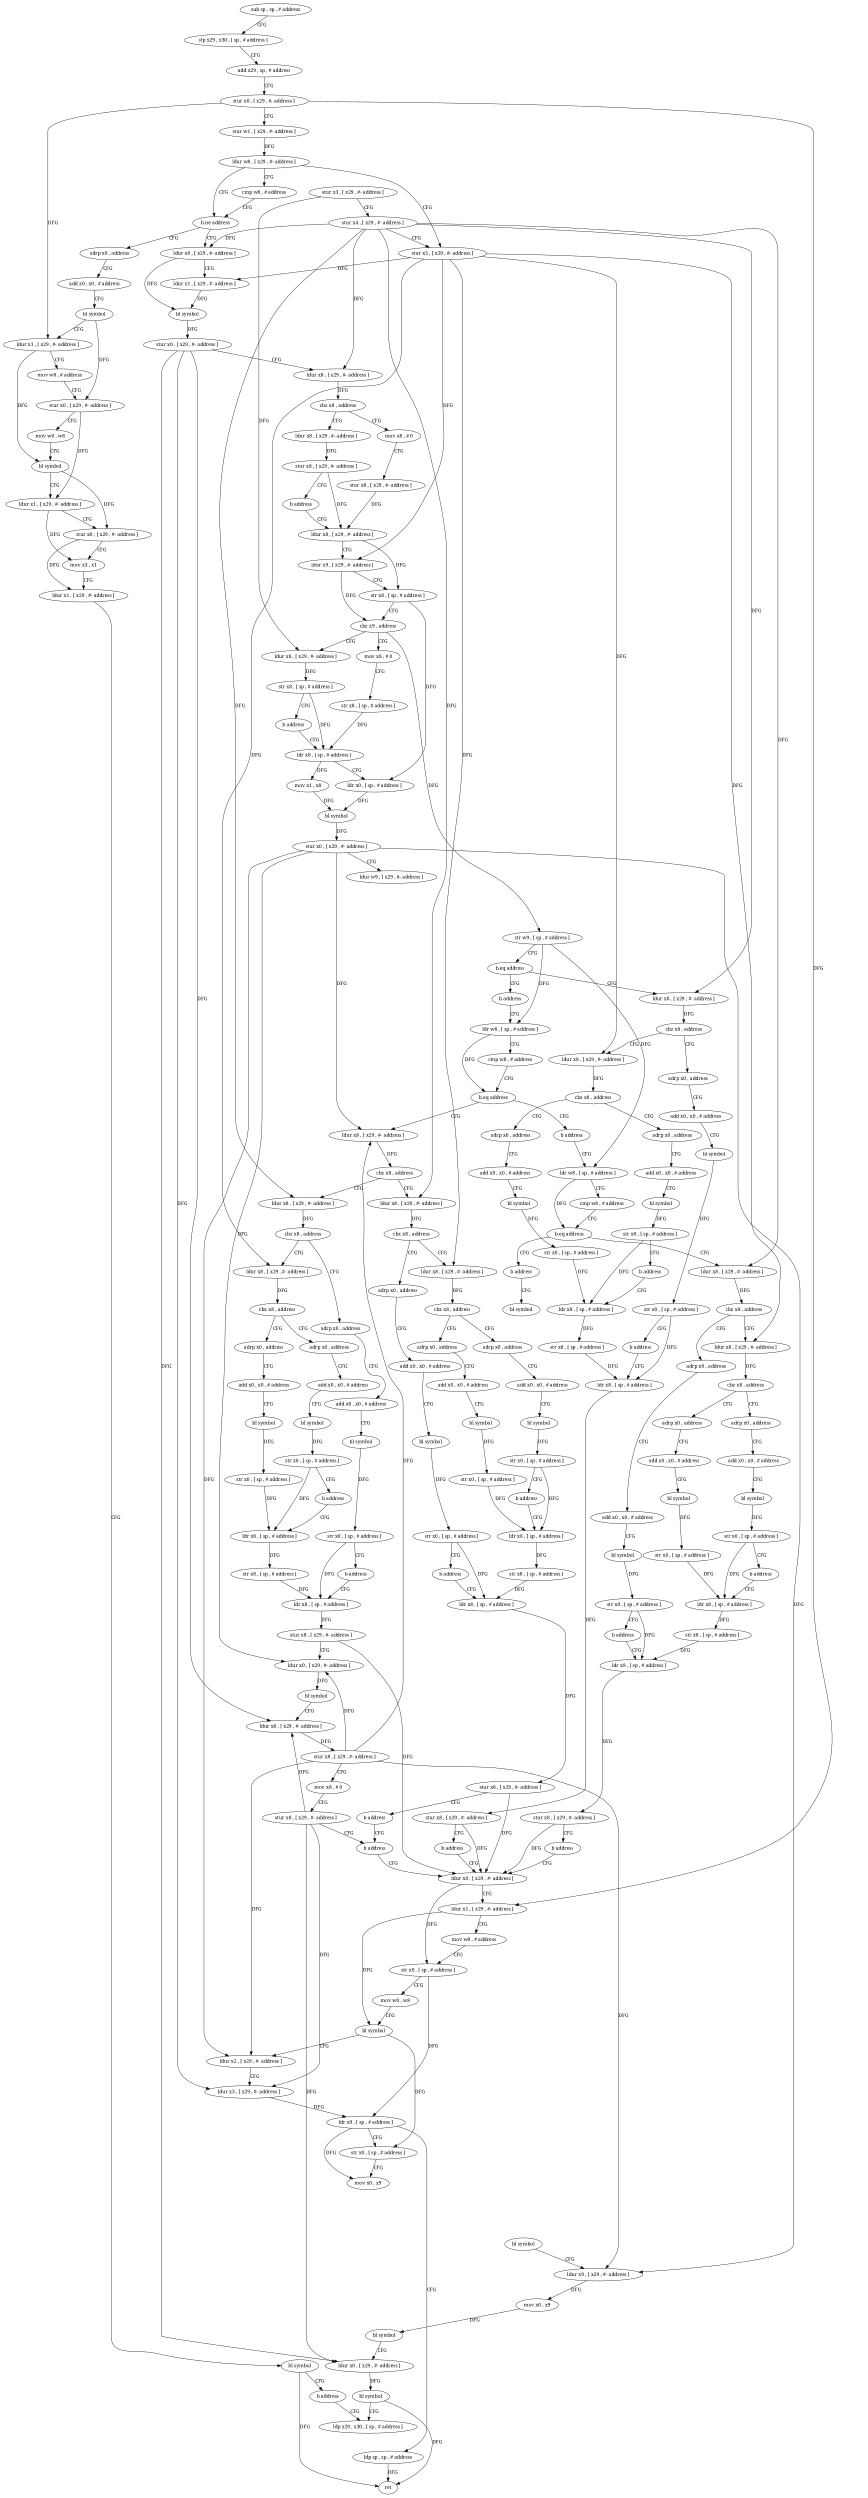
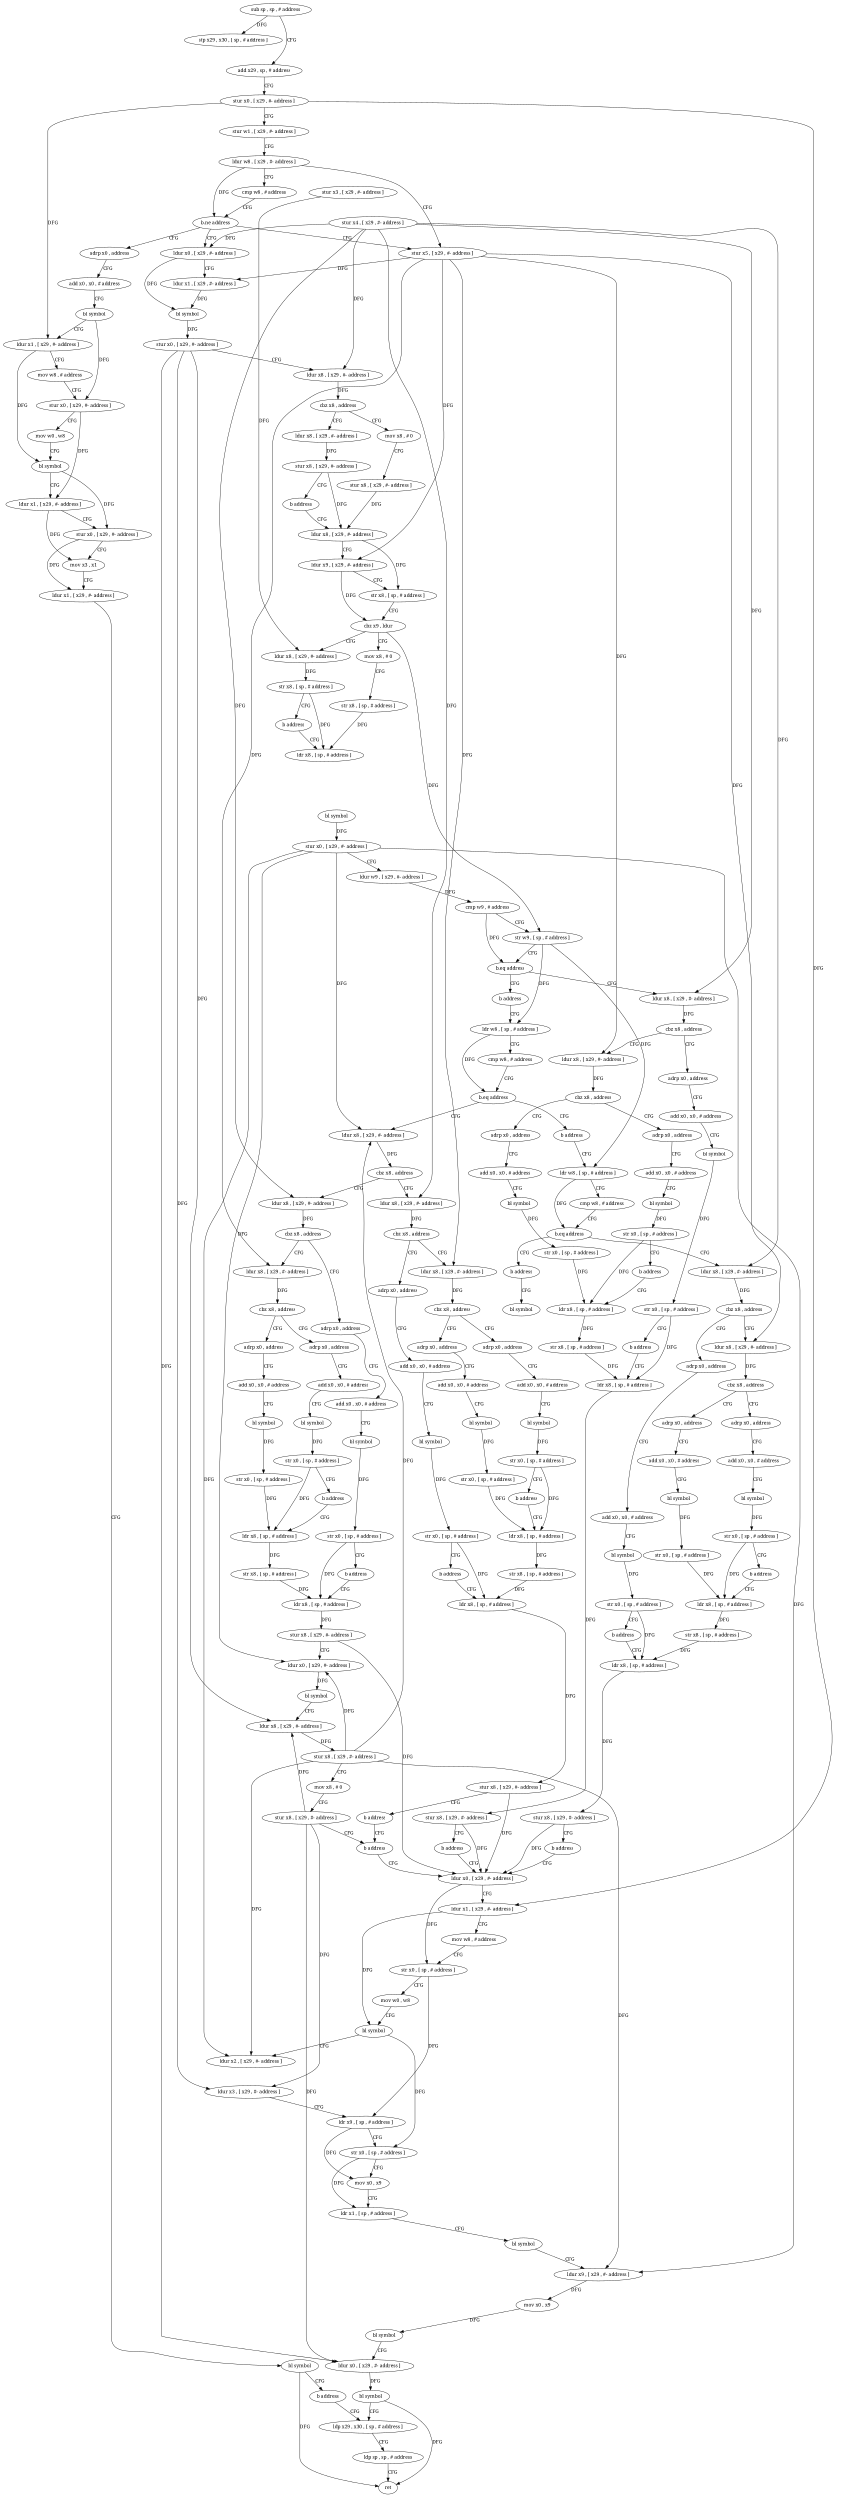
(262, 25) -> (262, 25)
(248, 54) -> (287, 40)
(269, 147) -> (269, 147)
(224, 192) -> (224, 192)
(362, 206) -> none
(406, 237) -> (322, 237)
(378, 626) -> (378, 626)
(308, 786) -> none
(375, 786) -> none
none -> (487, 908)
(250, 2075) -> none
(319, 2107) -> (319, 2107)
none -> (368, 2214)
(427, 2284) -> (377, 2441)
(393, 2473) -> (393, 2473)
